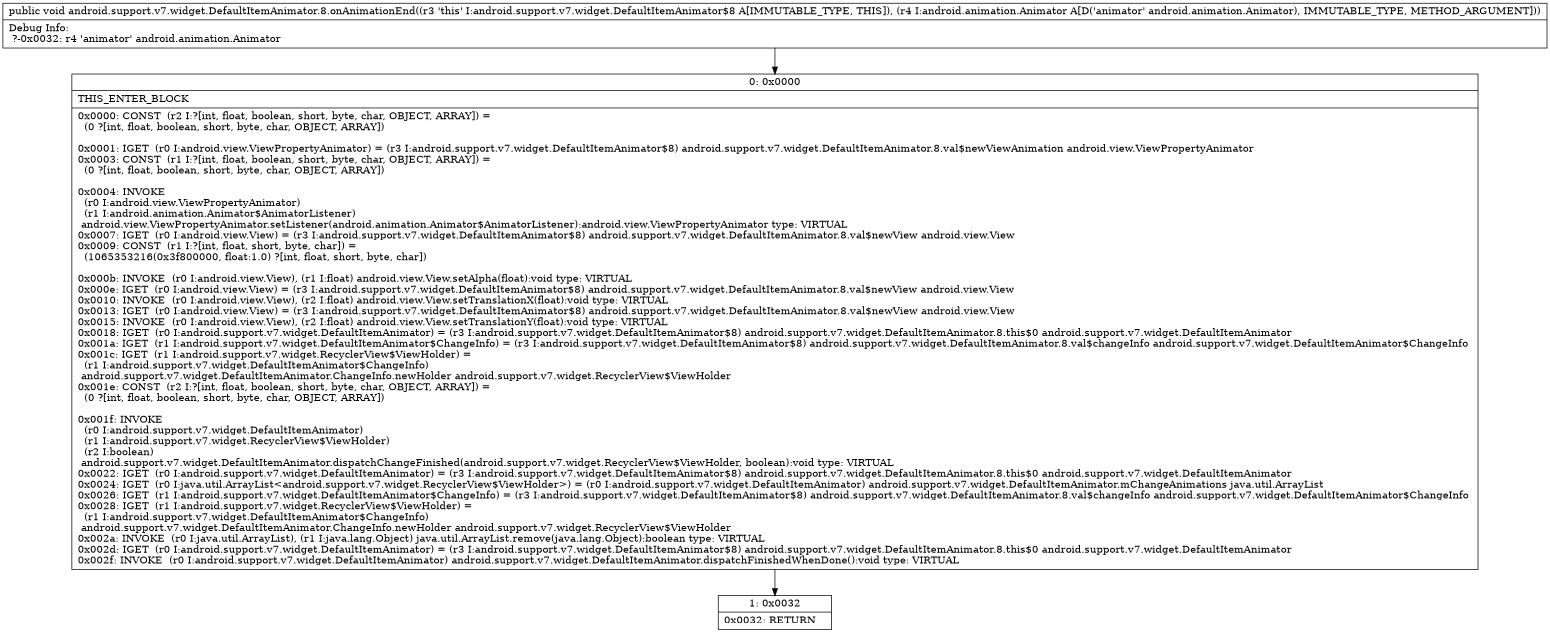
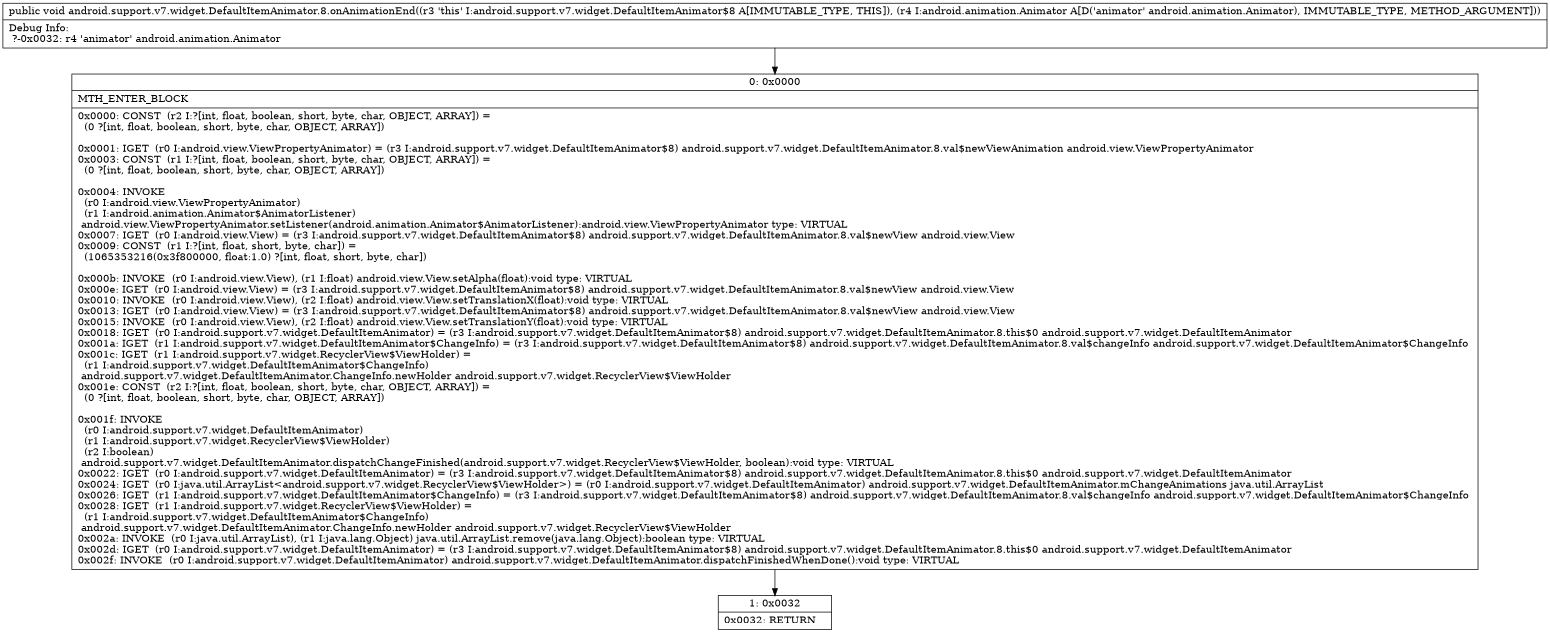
(133, 99) -> (133, 99)
